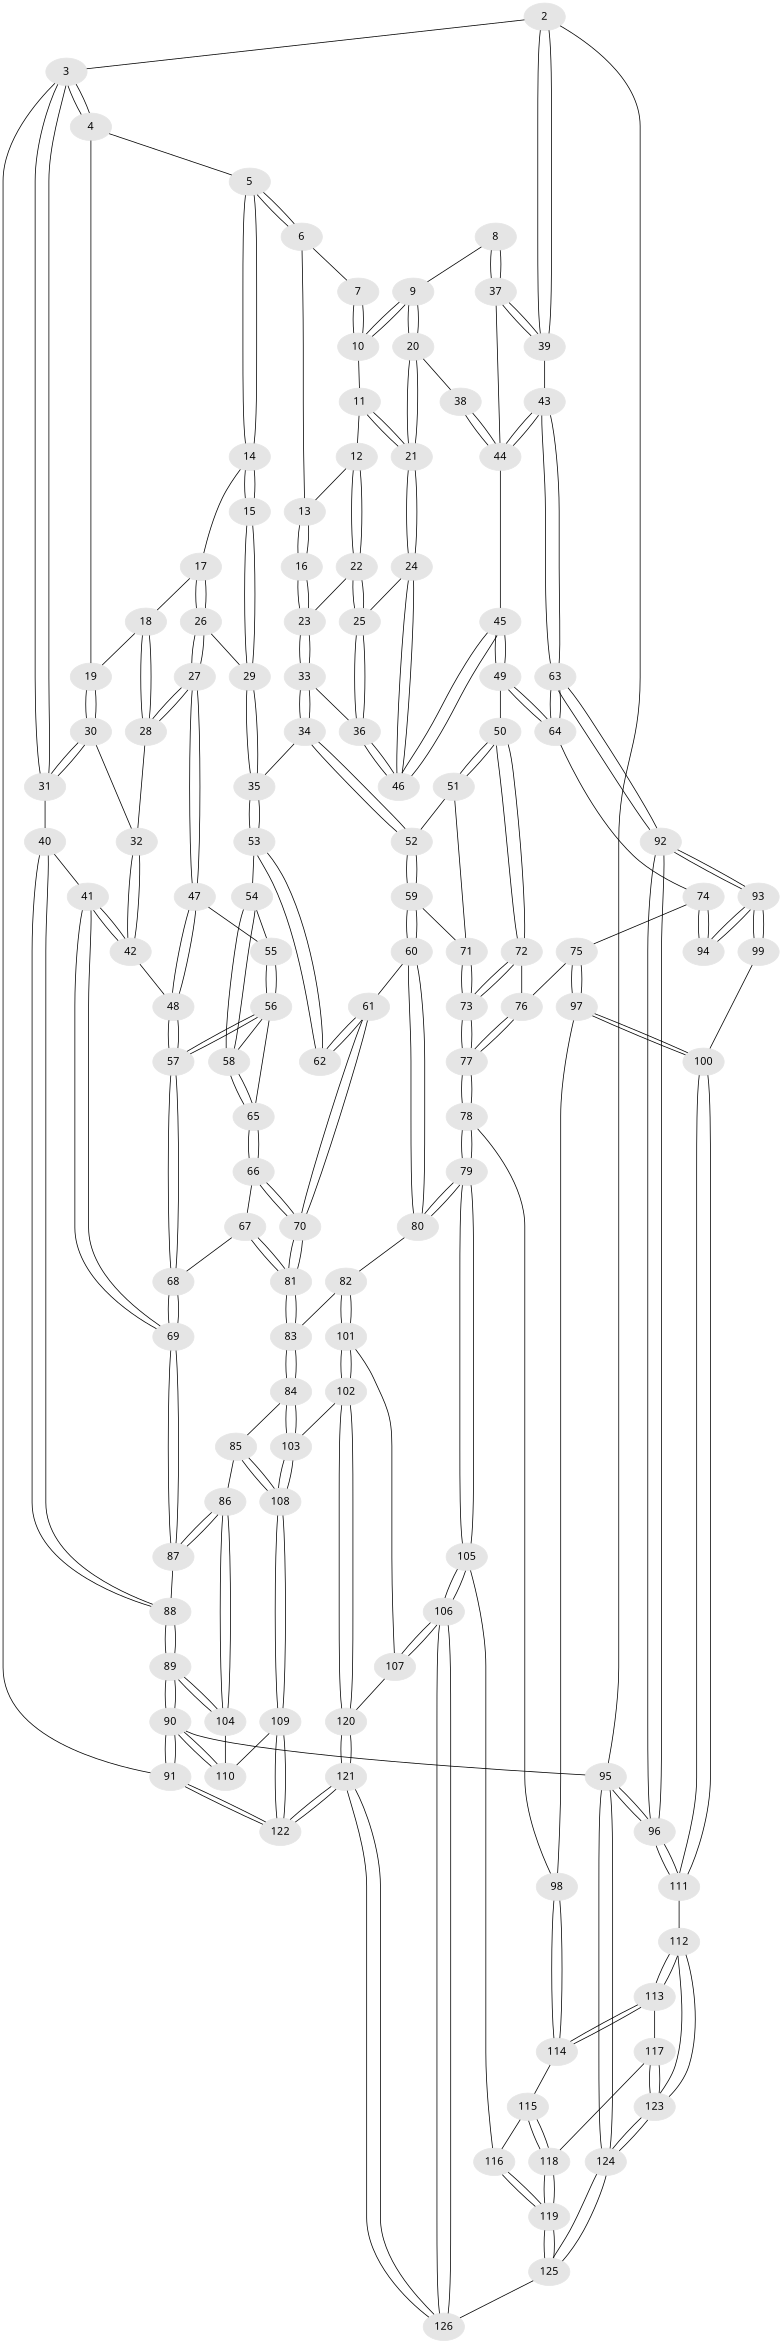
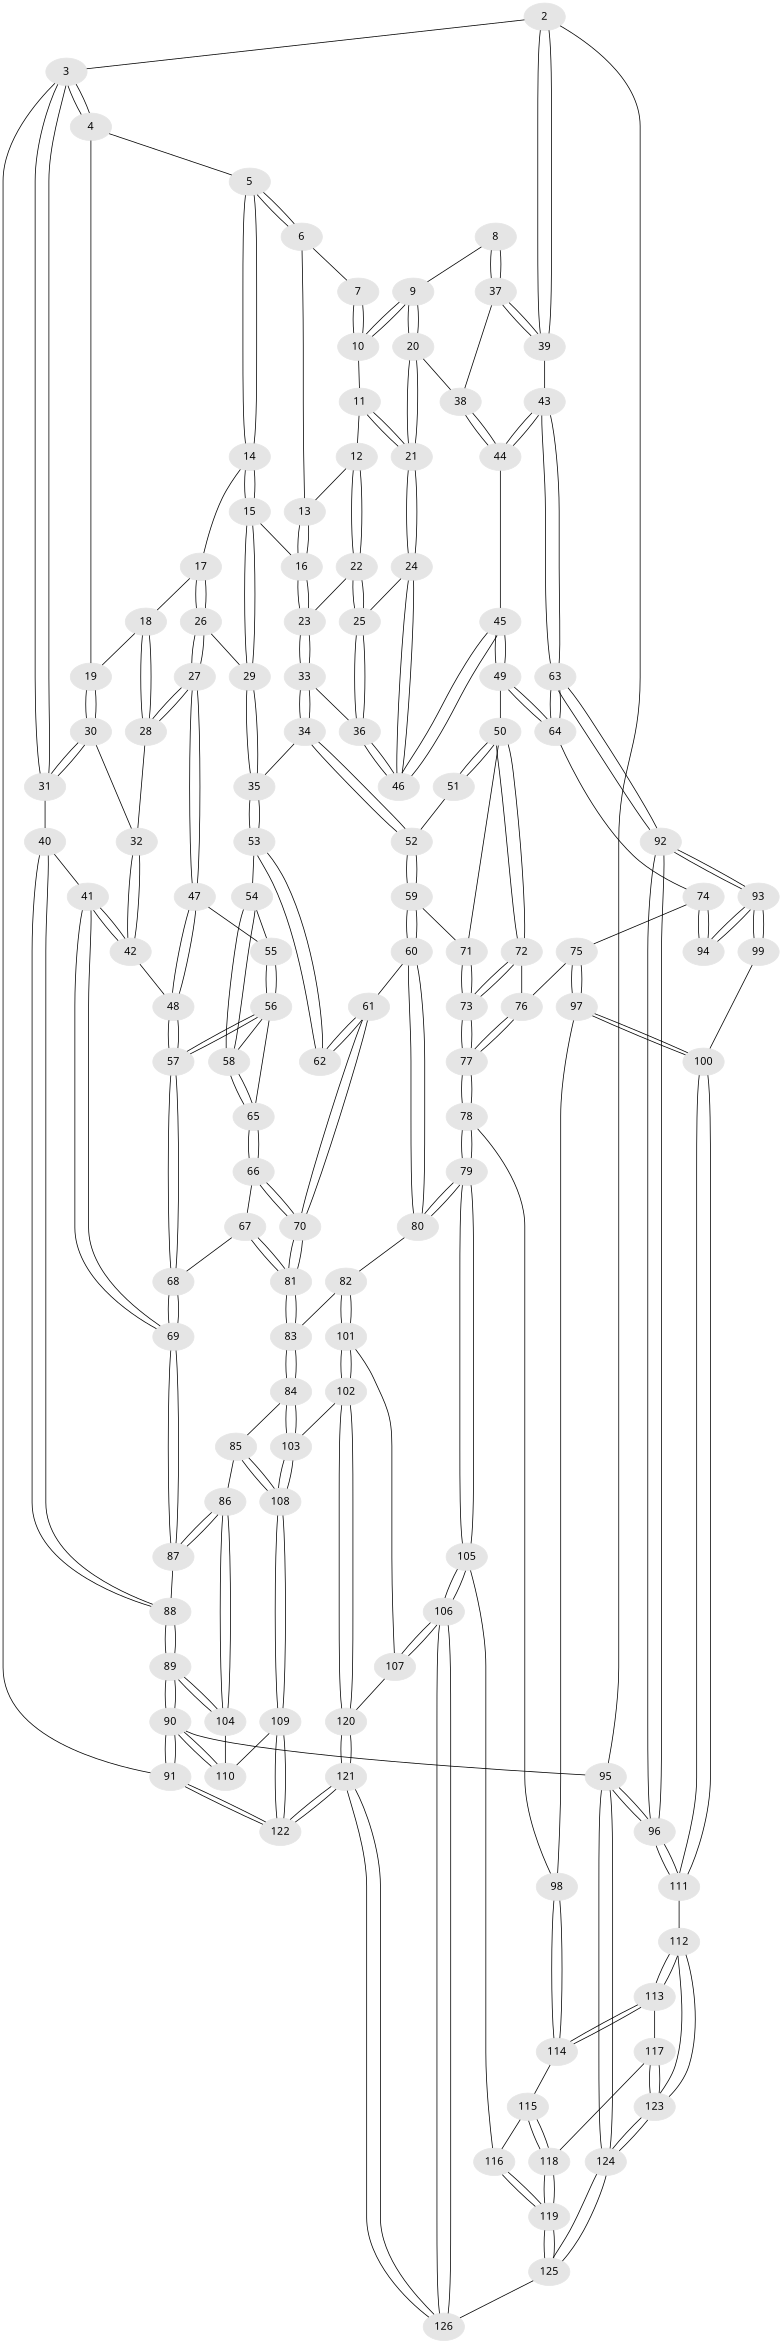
(498, 374) -> (478, 347)
none -> (276, 539)
(460, 869) -> (484, 842)
